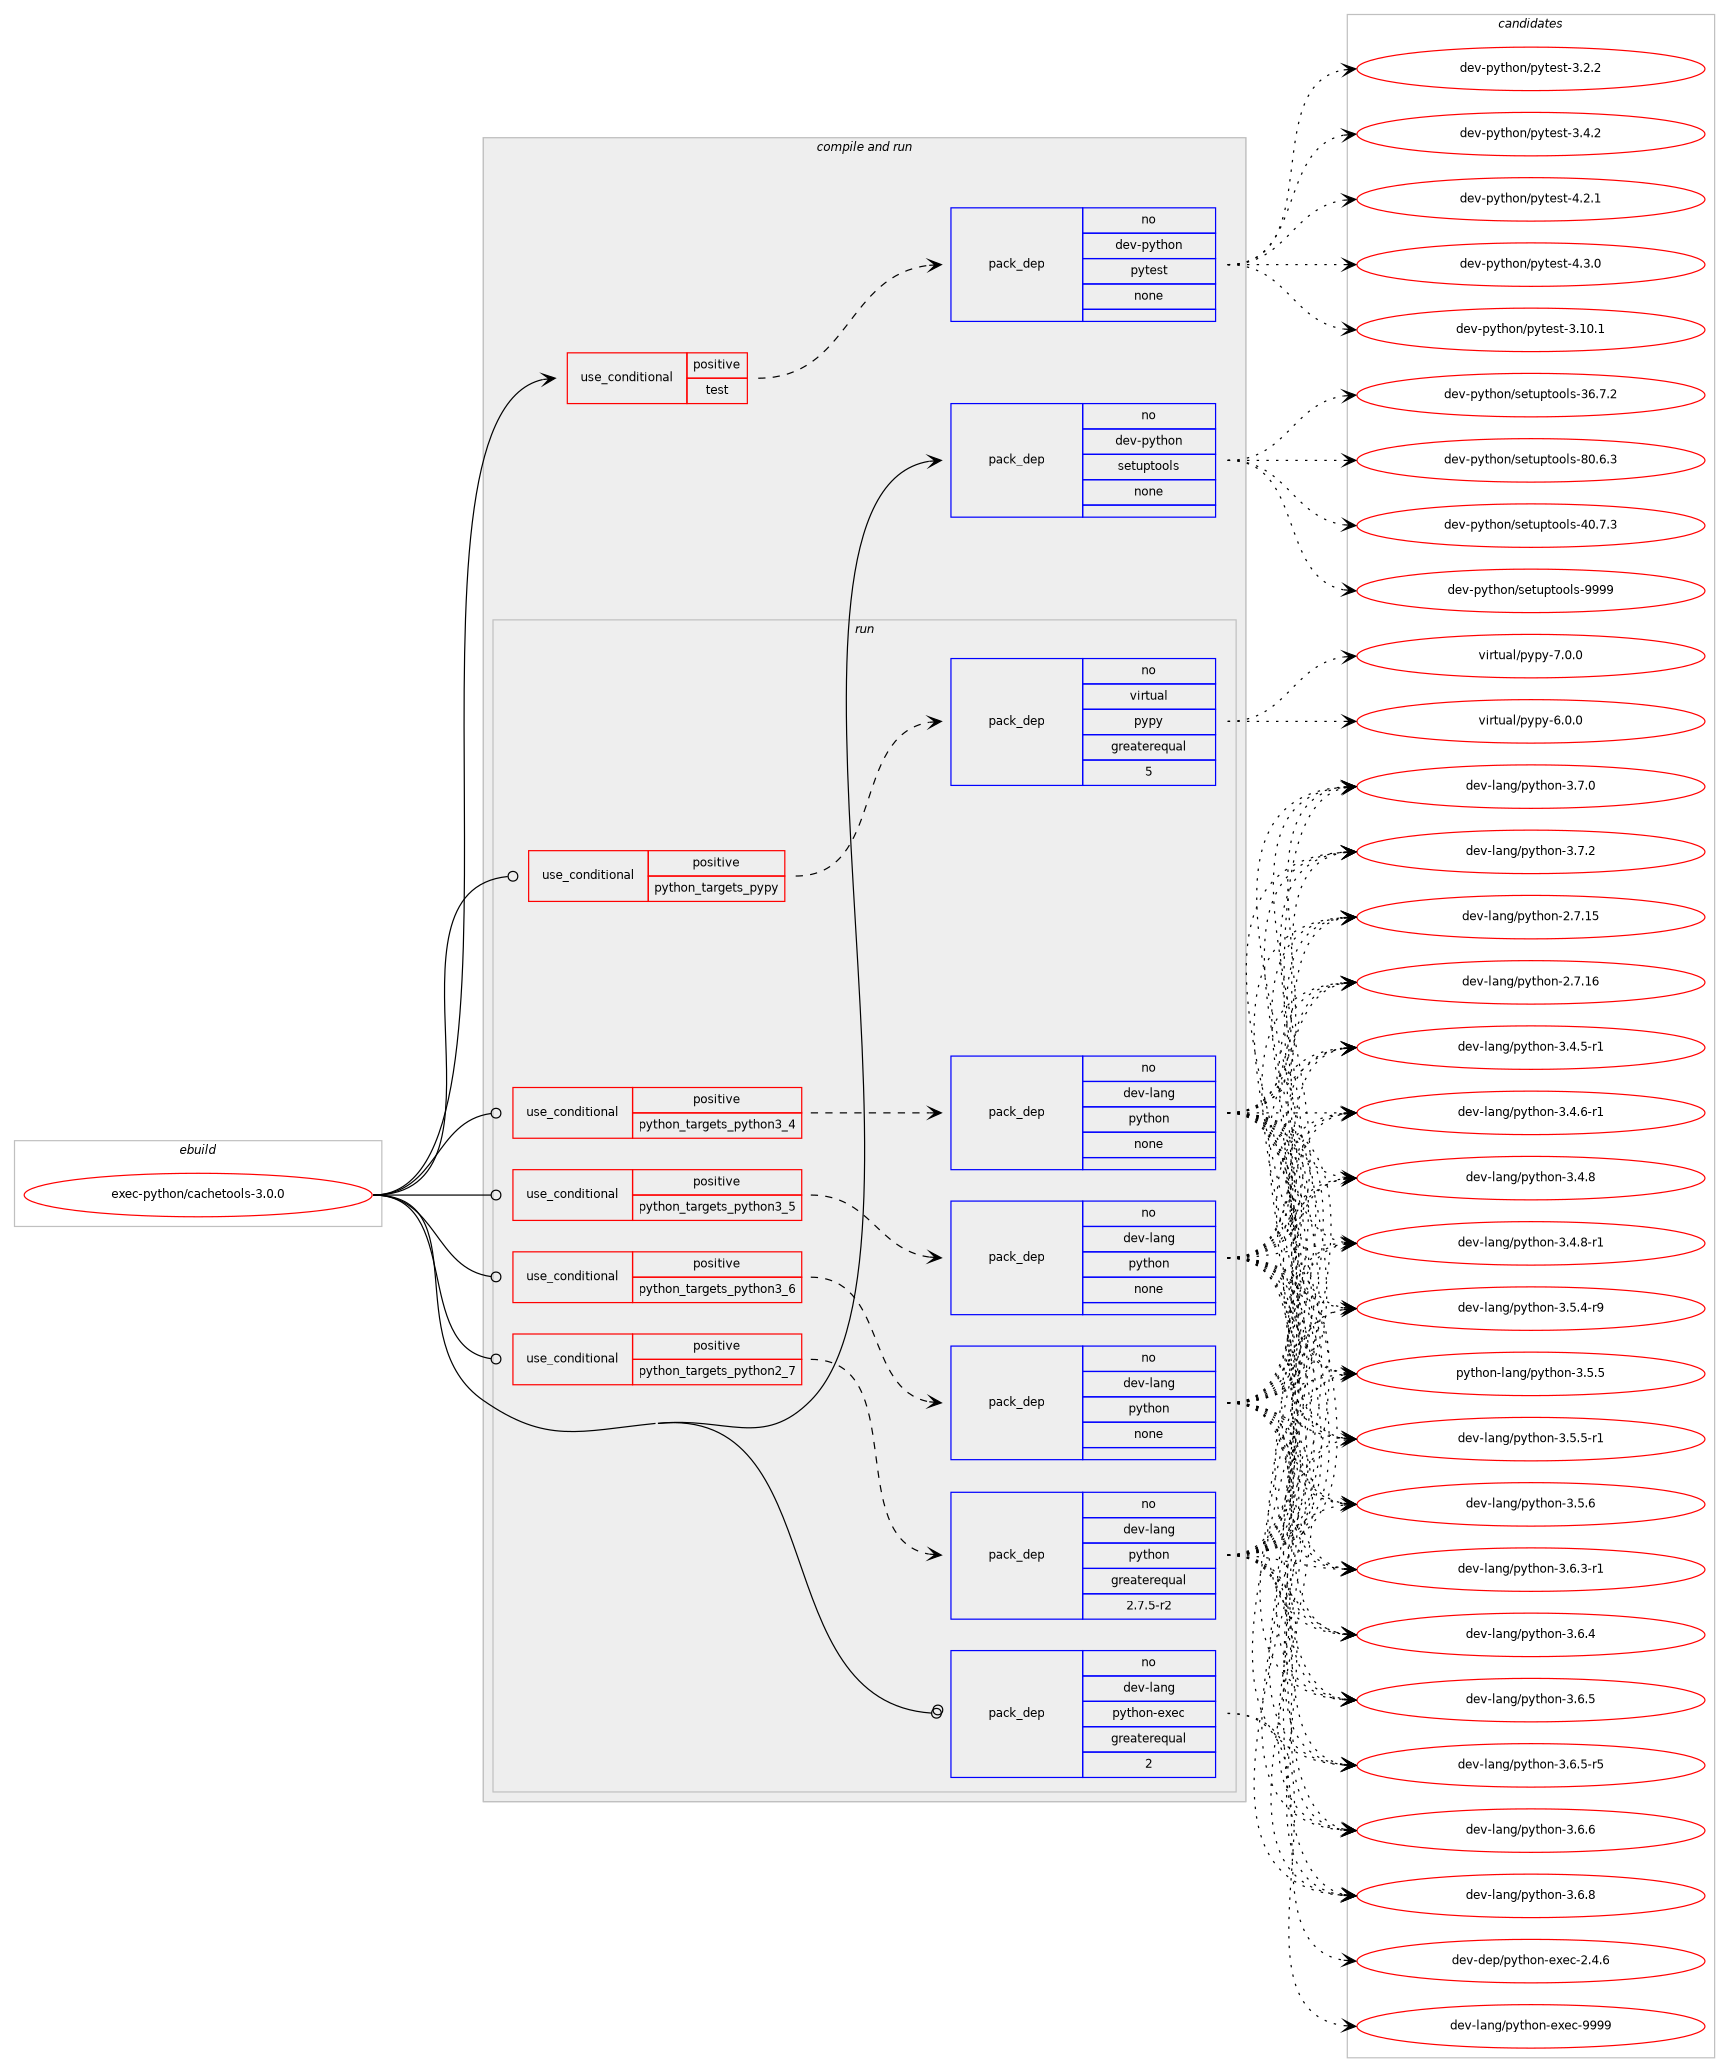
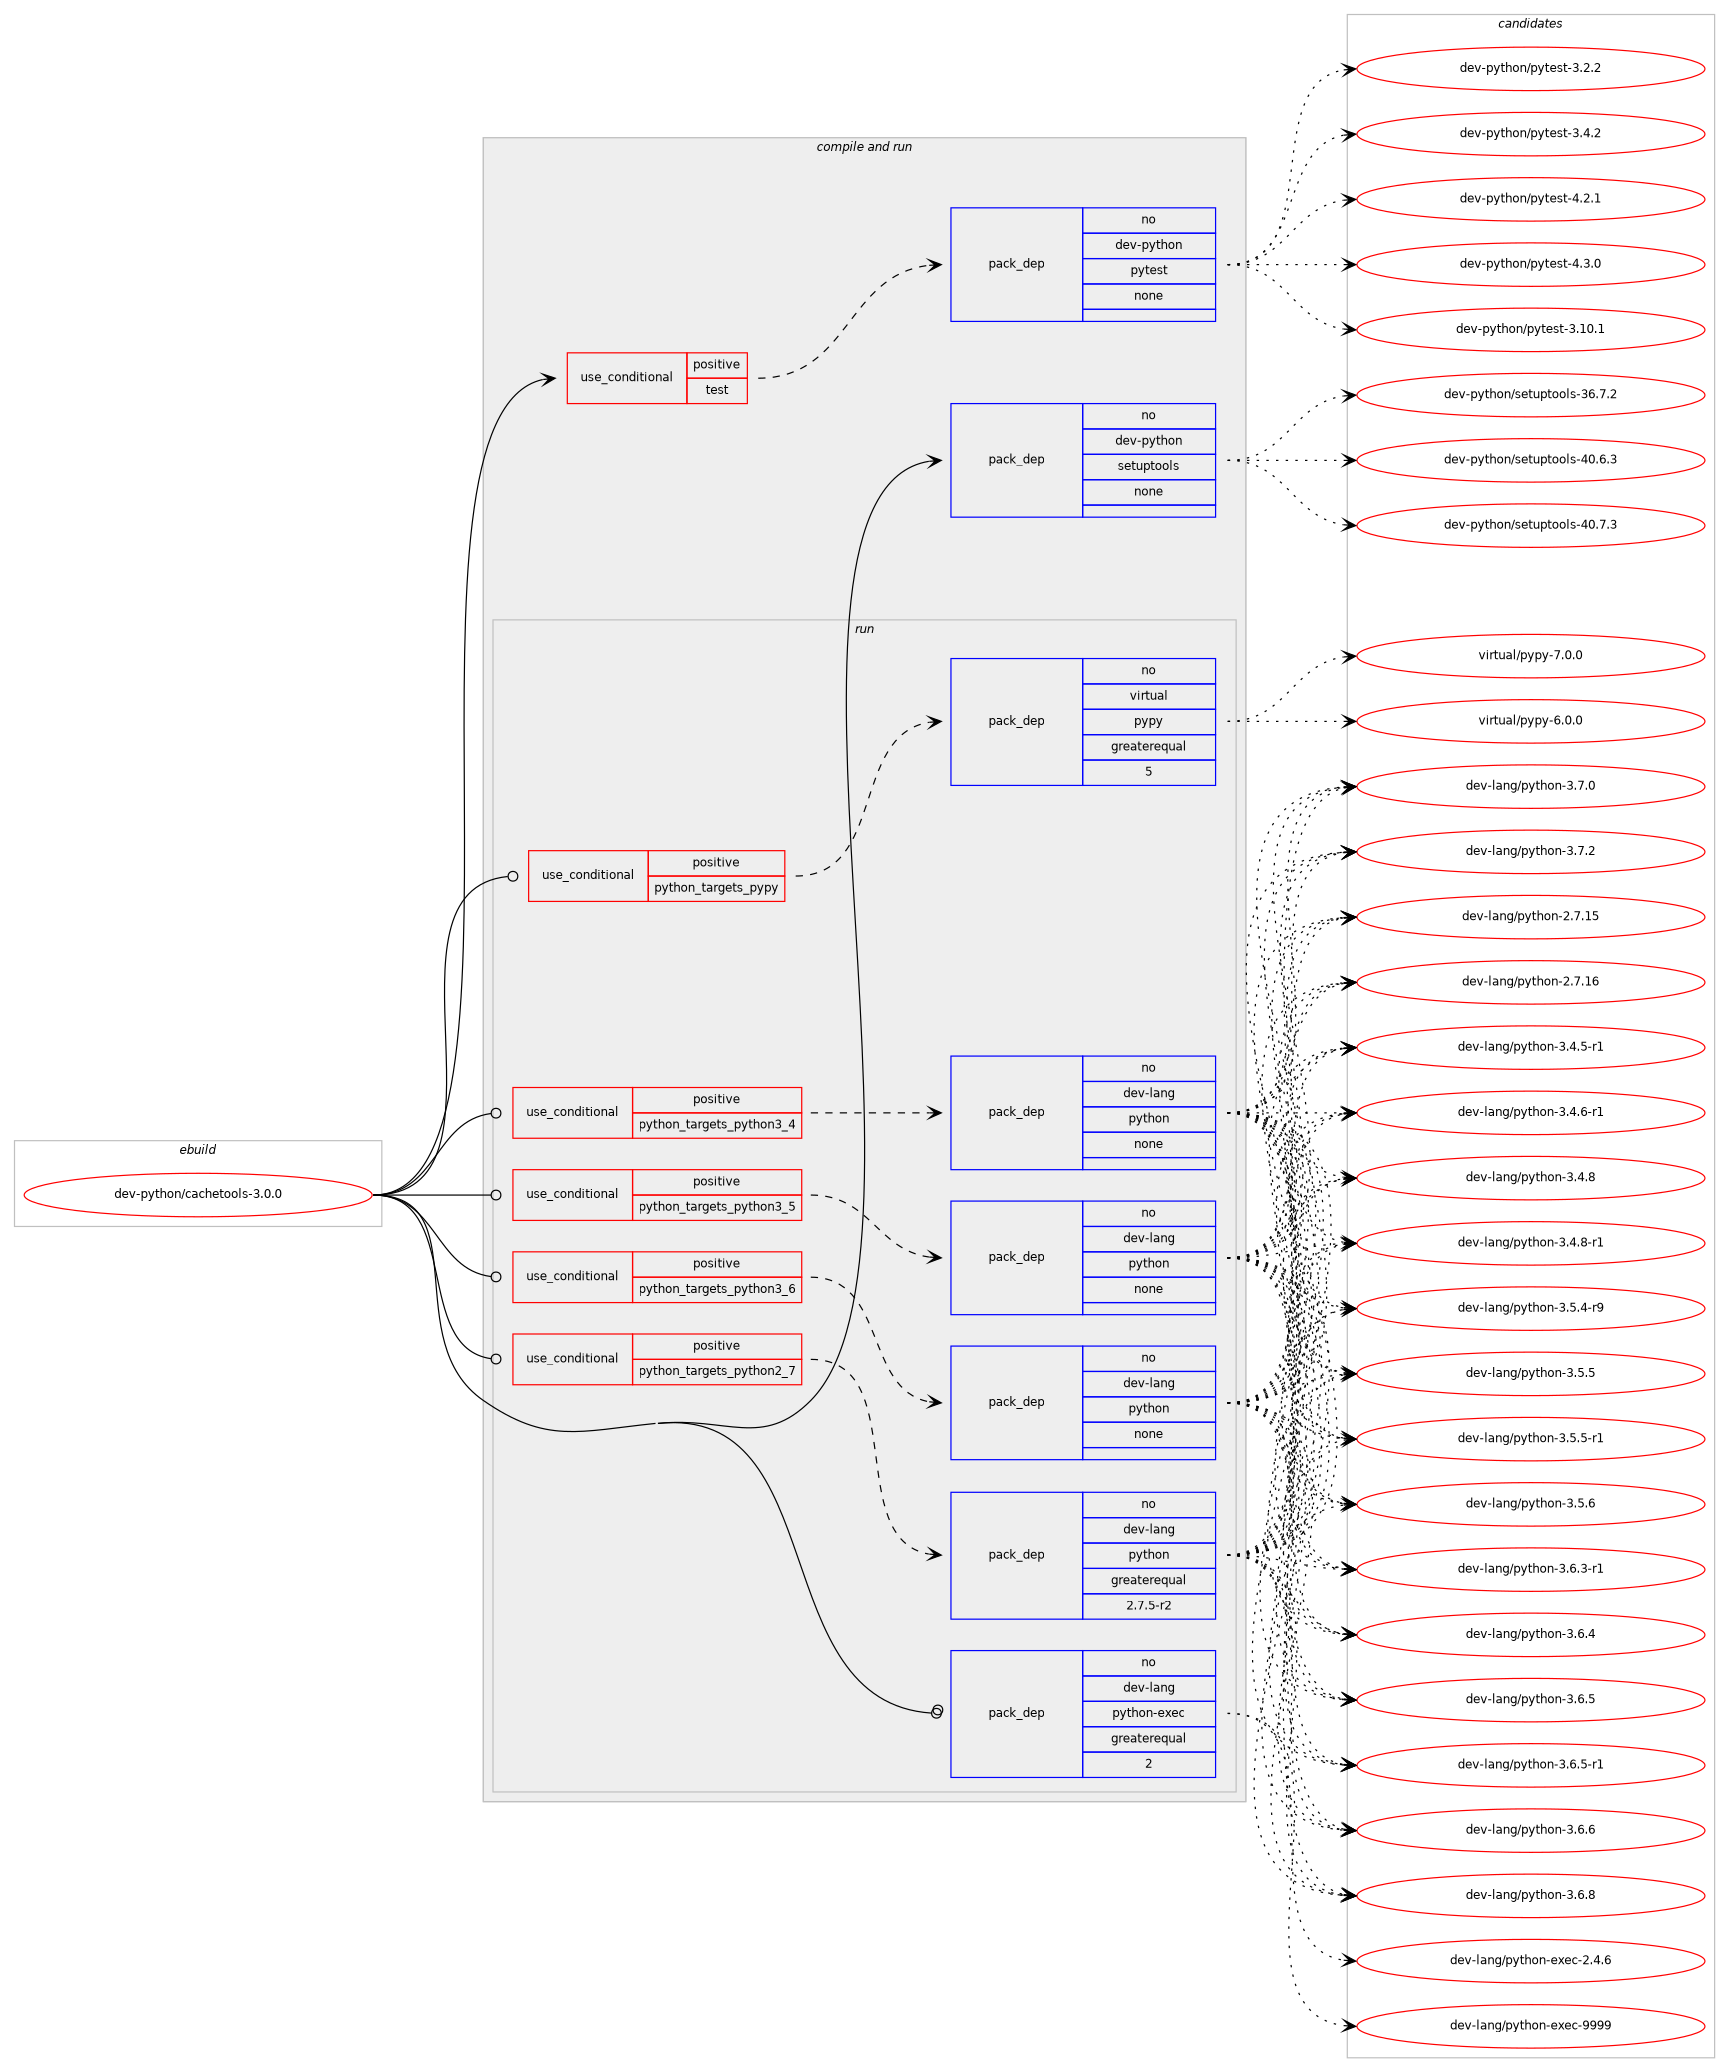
(1531, 460) -> (1531, 460)
(1531, 591) -> none
(198, 1195) -> (198, 1195)
(1531, 1374) -> (1531, 1374)
(1531, 1765) -> (1531, 1765)
(1531, 1961) -> (1531, 1961)
